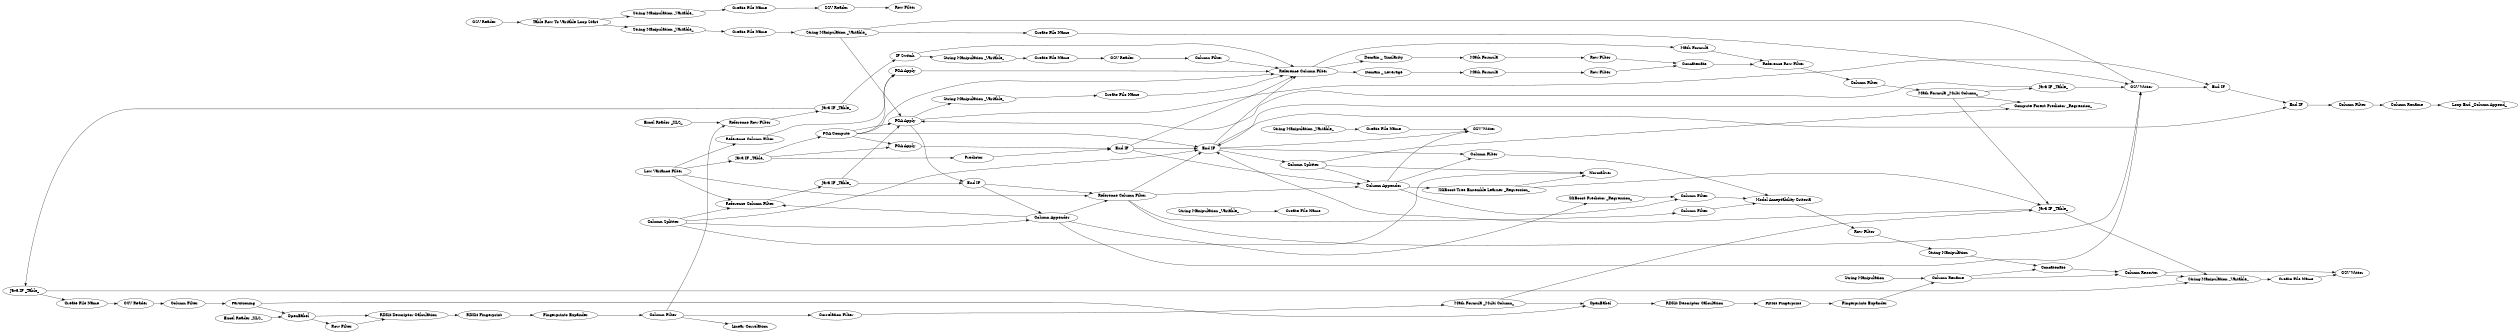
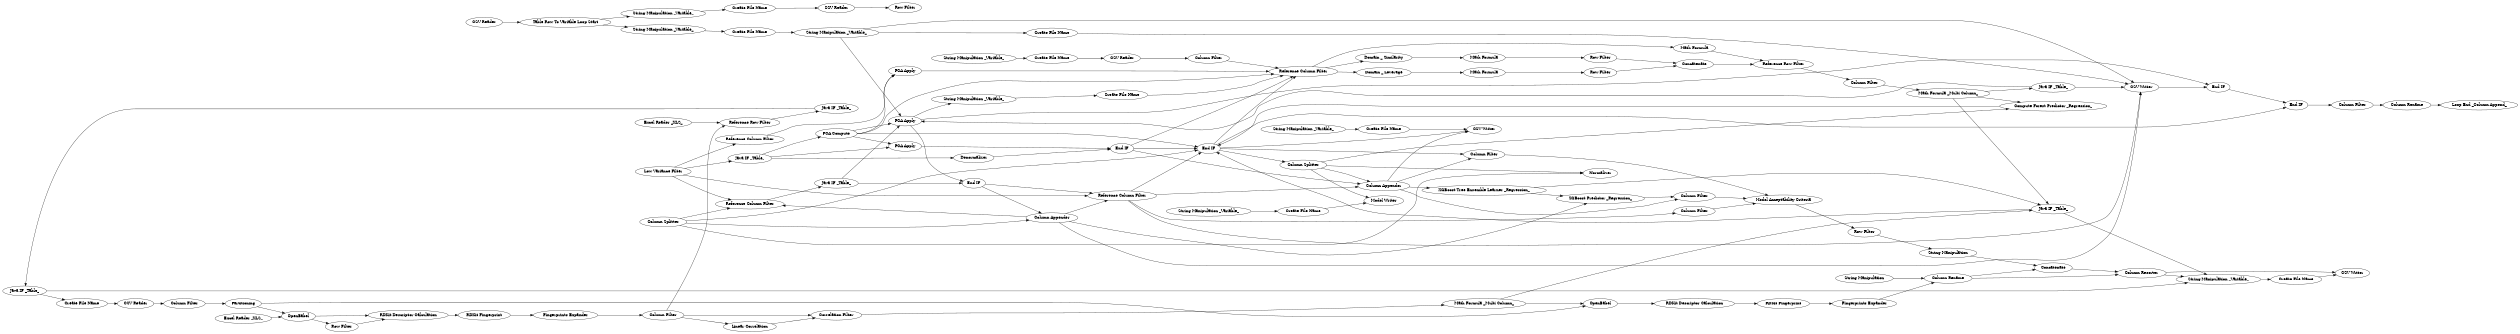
(905, 56) -> none
(974, 158) -> (974, 158)
(1549, 181) -> (1545, 195)
none -> (1384, 201)
none -> (792, 321)
